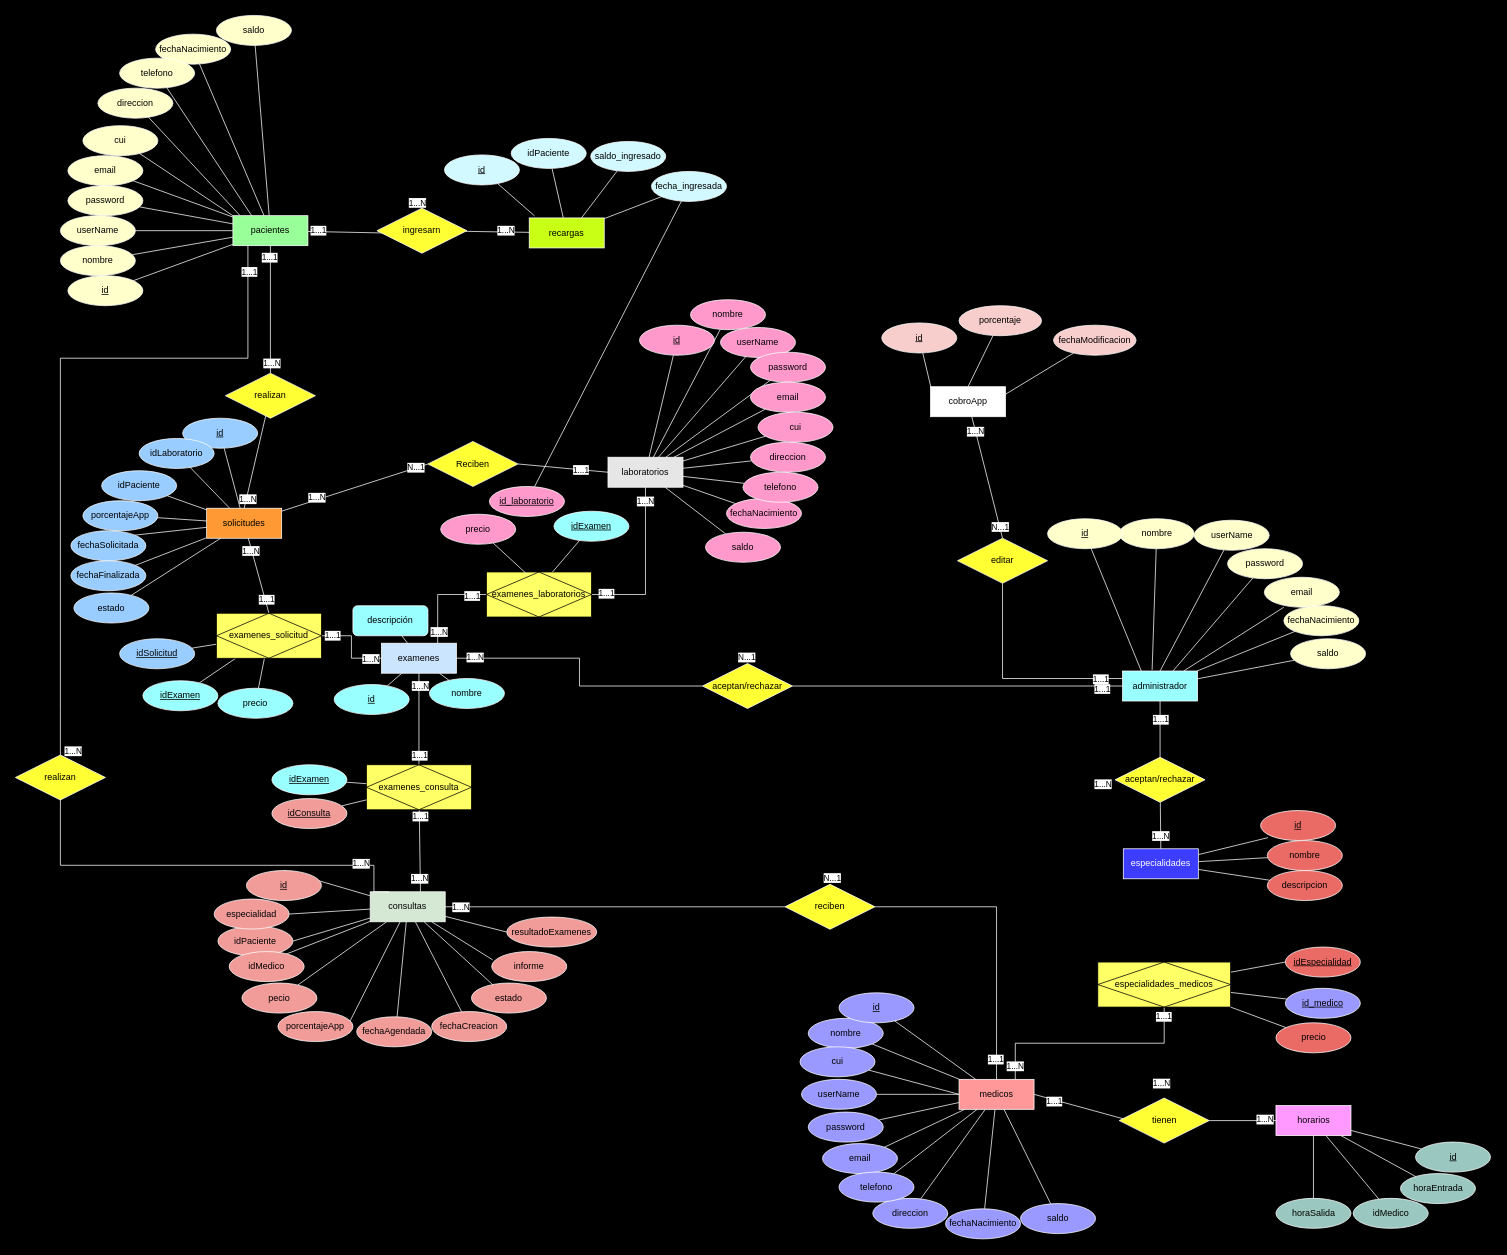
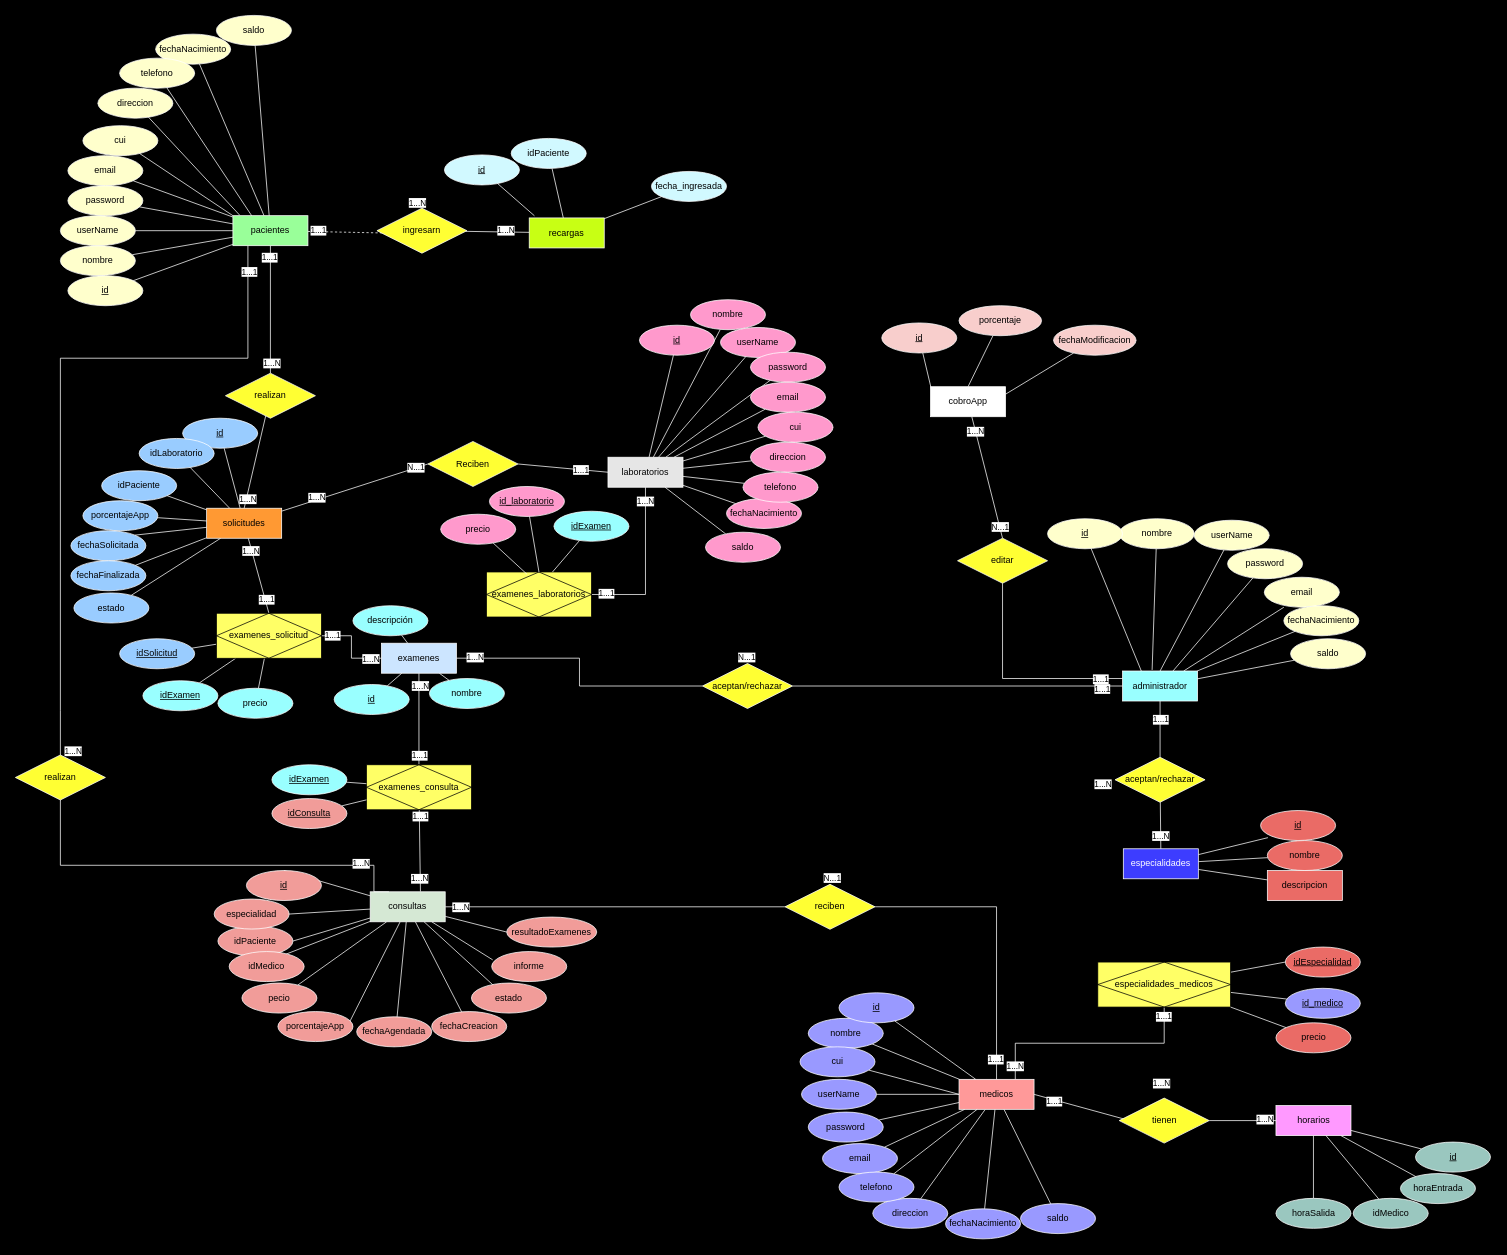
(628, 156) -> none
(600, 194) -> none
(352, 232) -> (352, 232)
(608, 344) -> (534, 543)
(438, 594) -> none
(390, 621) -> (390, 621)
(1305, 885) -> (1305, 885)
